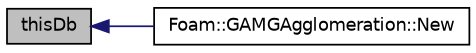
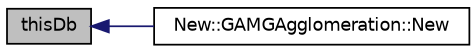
(312, 26) -> (312, 26)
